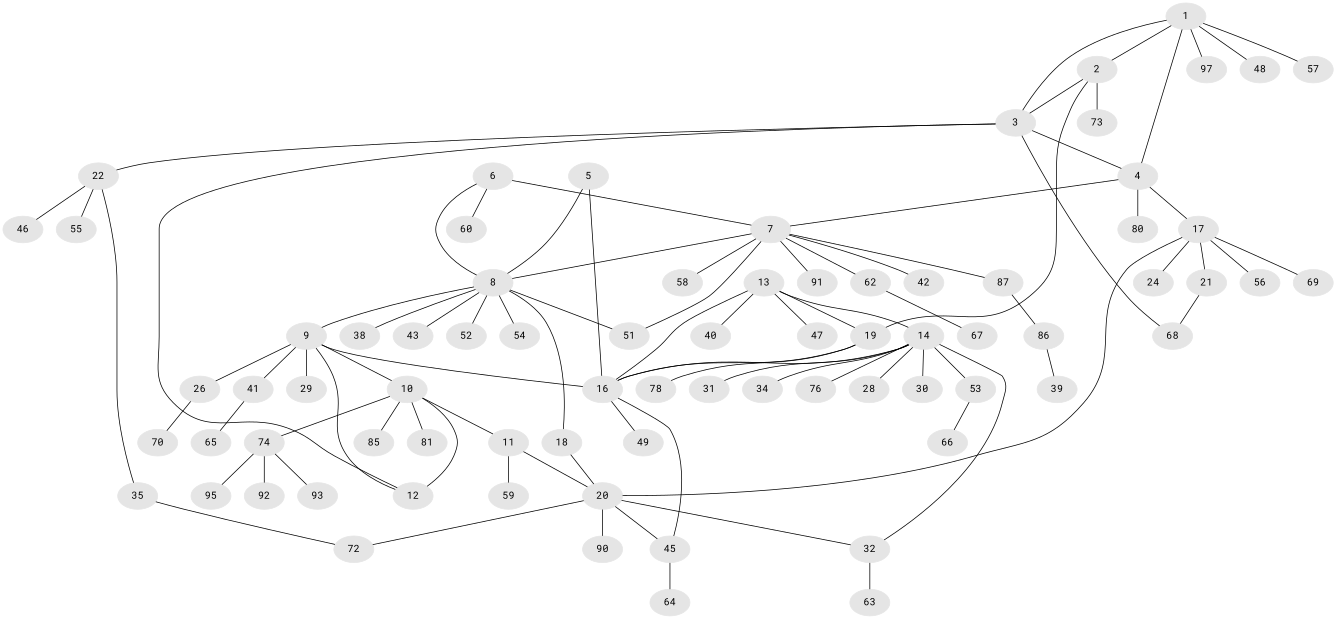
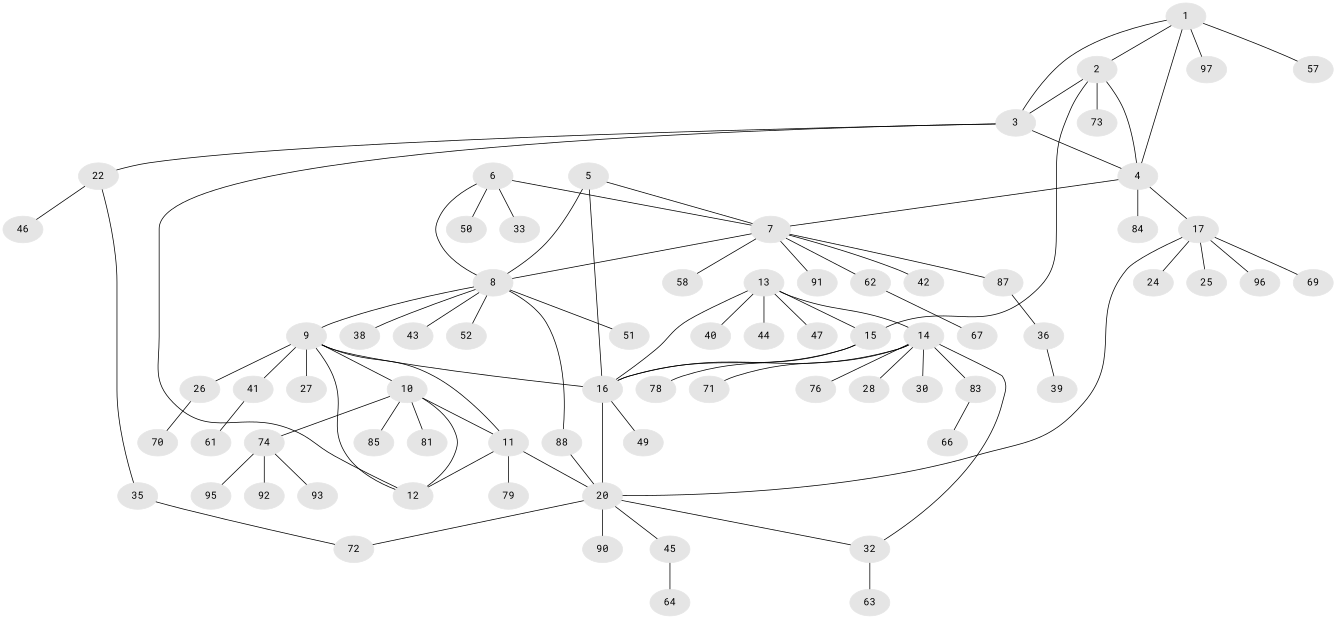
(1260, 70) -> none
none -> (1128, 120)
(76, 229) -> none
(466, 229) -> (466, 229)
none -> (520, 229)
(1138, 229) -> (1138, 229)
(1207, 283) -> (1207, 283)
(1260, 283) -> (1260, 283)
(711, 295) -> (680, 203)
(520, 336) -> none
none -> (764, 336)
(871, 336) -> (871, 336)
(1044, 336) -> (1044, 336)
(1173, 336) -> none
none -> (424, 372)
(306, 389) -> (306, 389)
(709, 389) -> (709, 389)
(762, 389) -> none
(976, 389) -> (976, 389)
(211, 443) -> (211, 443)
(562, 443) -> (562, 443)
(678, 452) -> (603, 443)
none -> (461, 469)
(509, 496) -> (509, 496)
